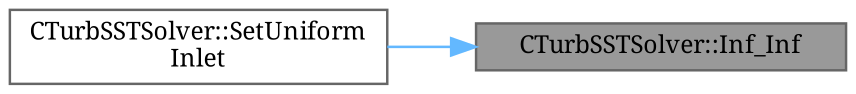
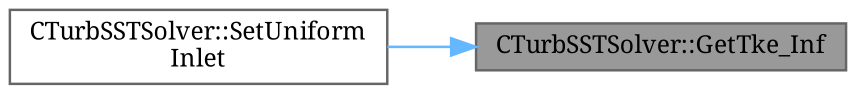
(661, 47) -> (661, 47)
